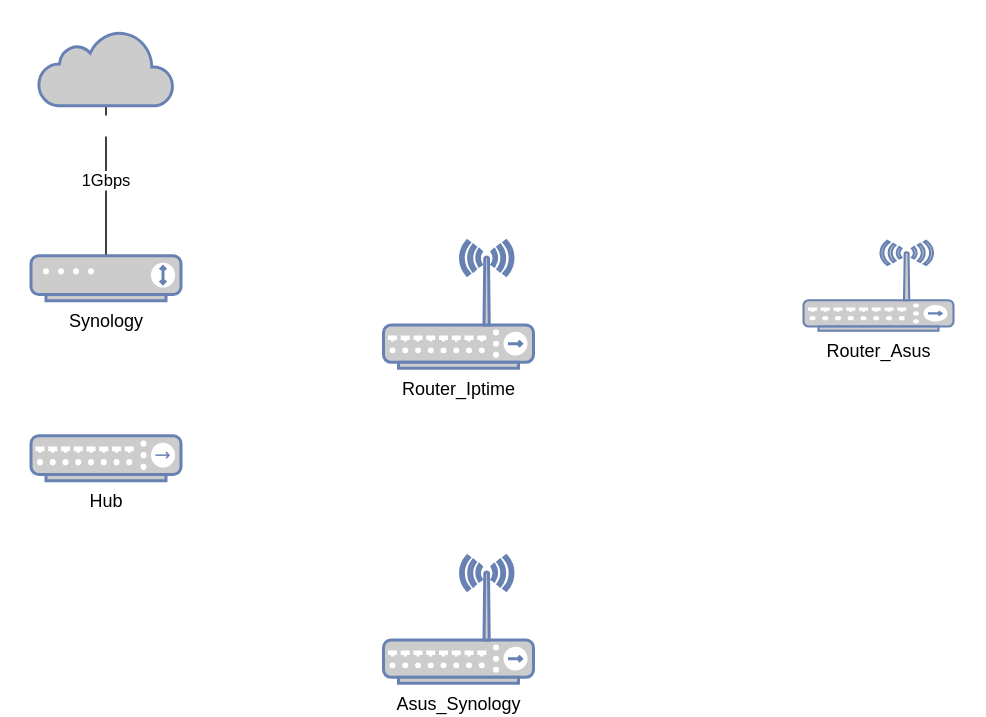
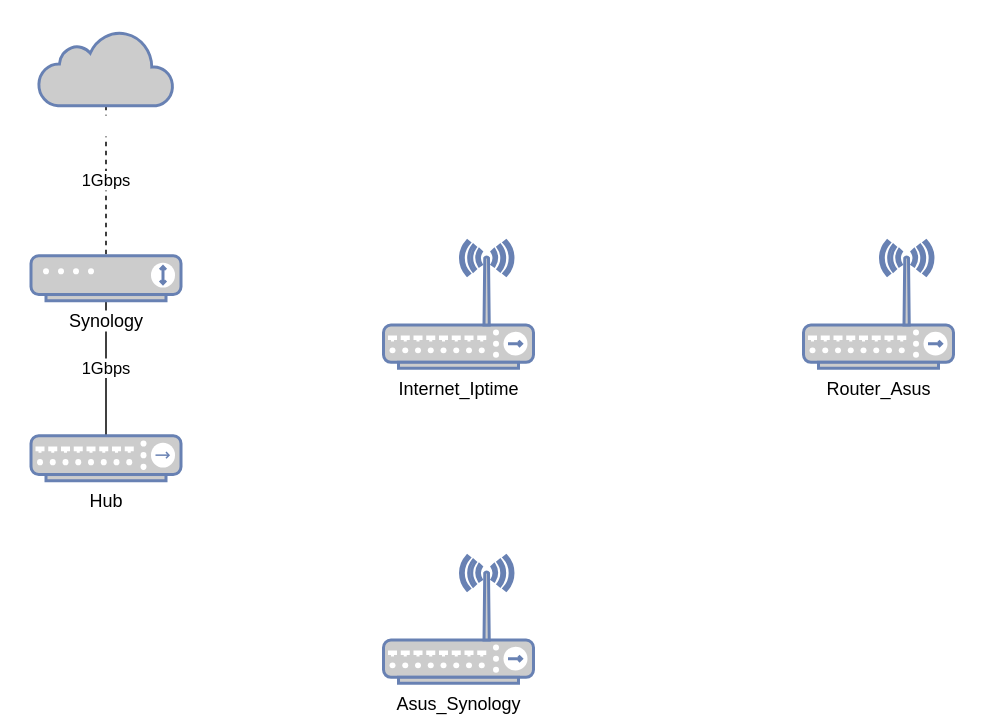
(106, 220) -> (106, 220)
(878, 286) -> (878, 305)
none -> (106, 382)
(459, 390) -> (459, 390)
